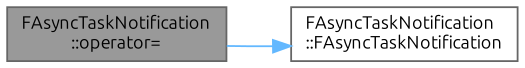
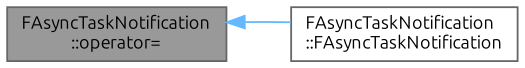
(250, 46) -> (268, 22)
